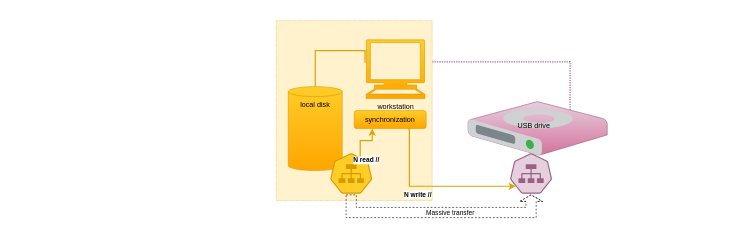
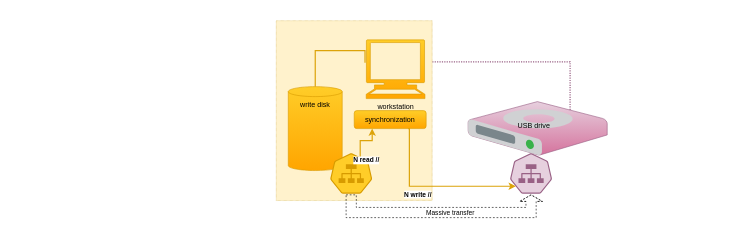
(315, 105) -> (315, 105)
